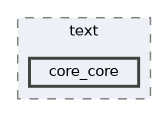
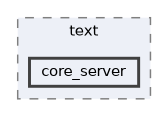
(84, 72) -> (84, 72)
